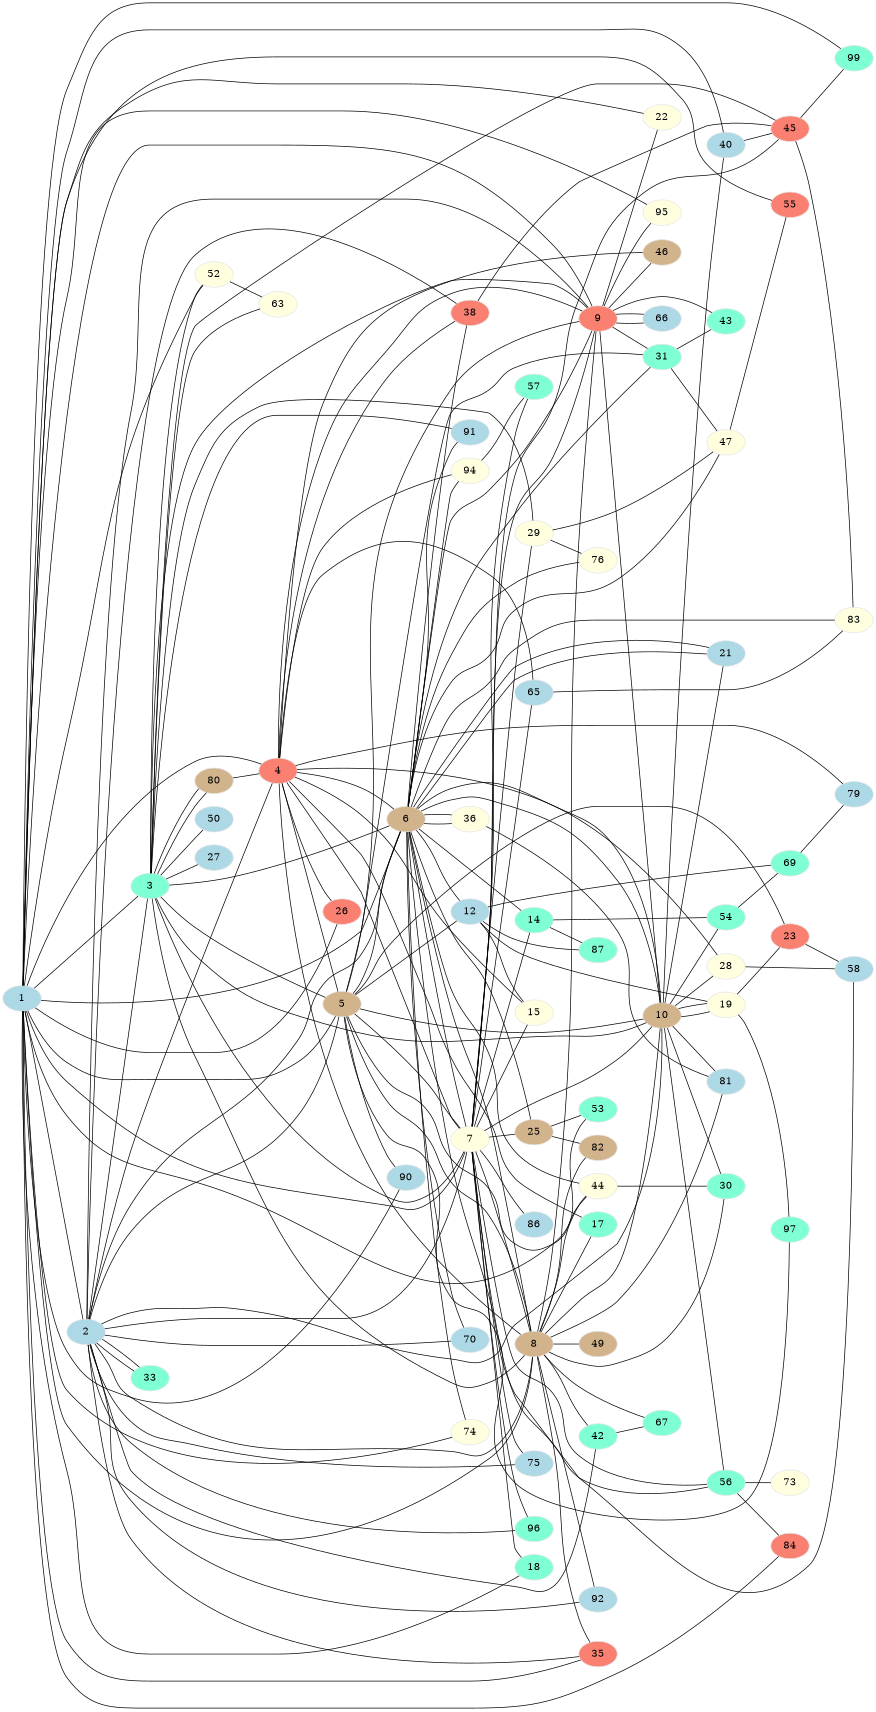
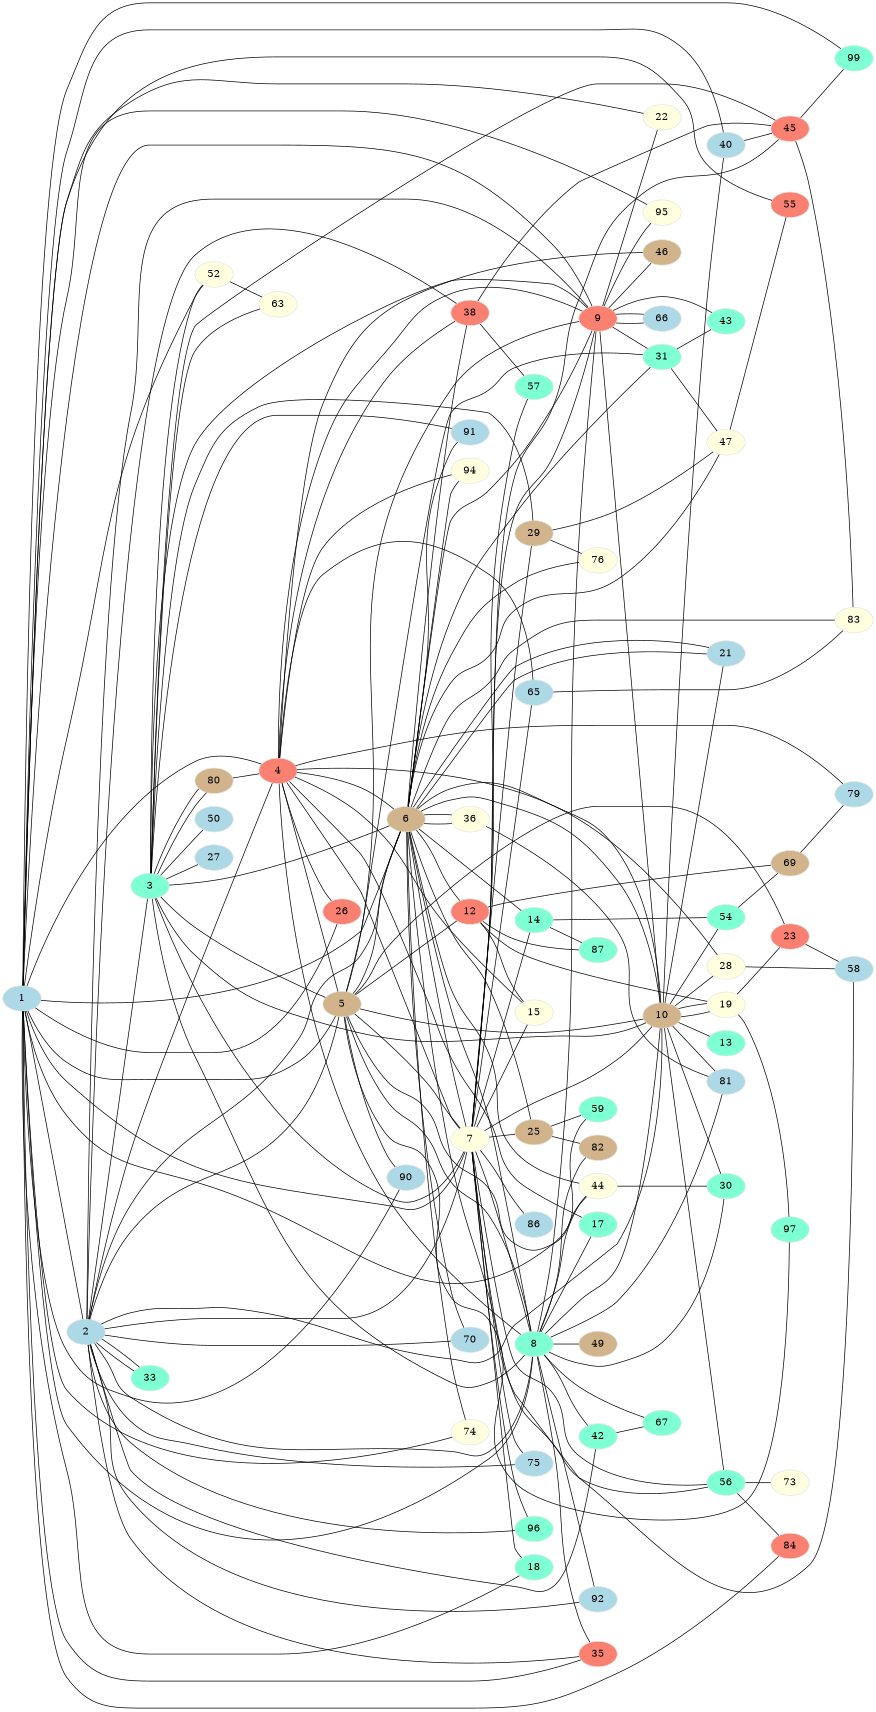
(501, 433) -> (504, 353)
(534, 533) -> (534, 533)
(790, 863) -> (790, 863)
(470, 912) -> (470, 912)
(86, 942) -> none
none -> (726, 1043)
(598, 1109) -> (598, 1109)
(534, 1344) -> (534, 1344)
